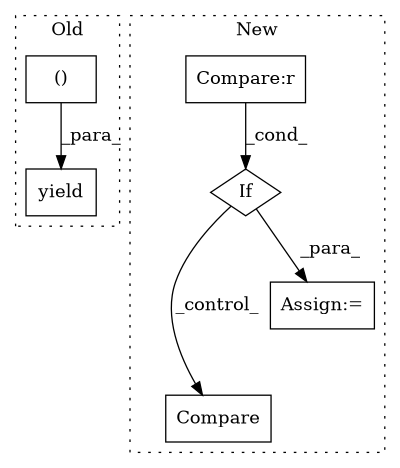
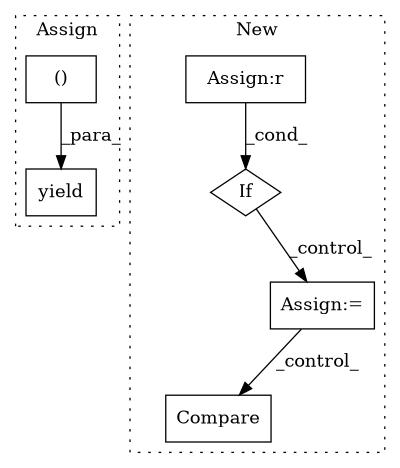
(68, 31) -> (68, 31)
(246, 79) -> (246, 79)
(330, 249) -> (330, 249)
(174, 288) -> (275, 357)
